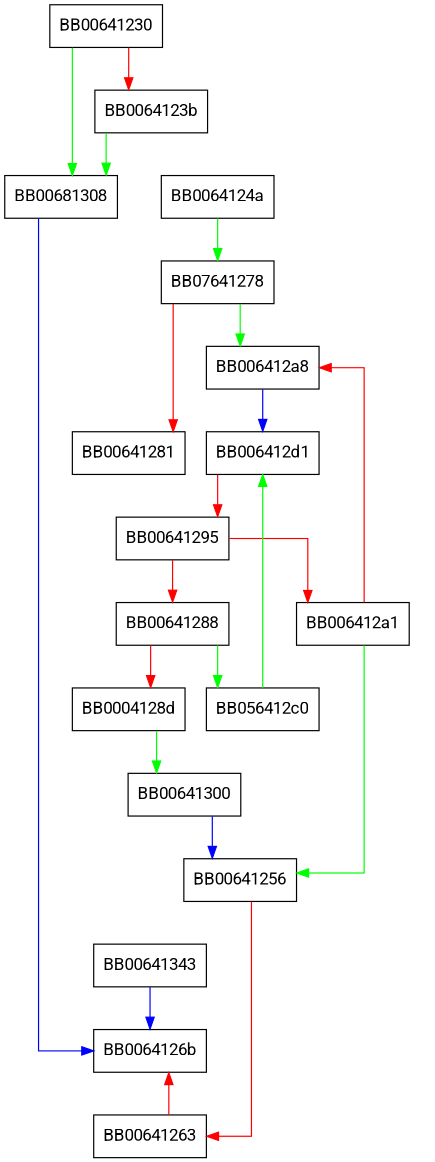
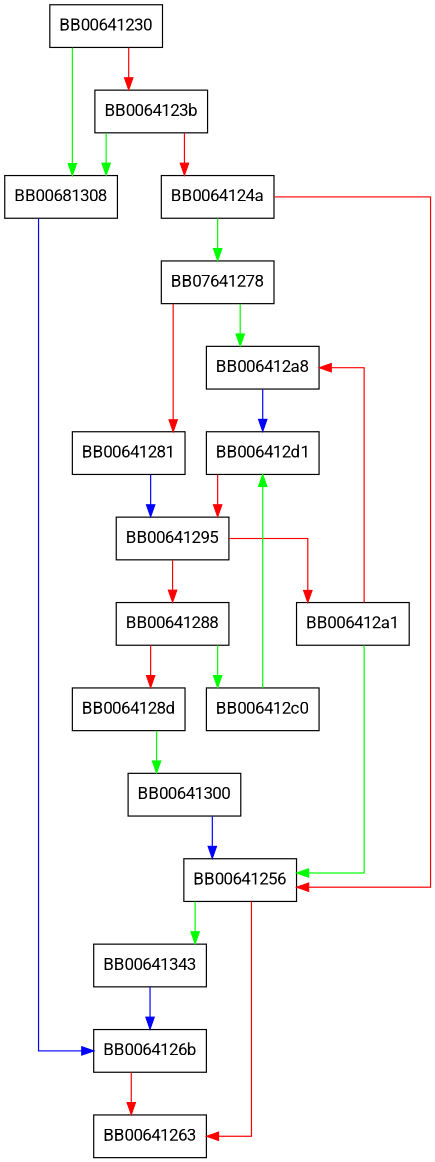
none -> (184, 148)
none -> (151, 490)
none -> (431, 525)
(129, 709) -> (129, 709)
(263, 709) -> (263, 709)
none -> (195, 917)
(169, 1100) -> (131, 1088)
